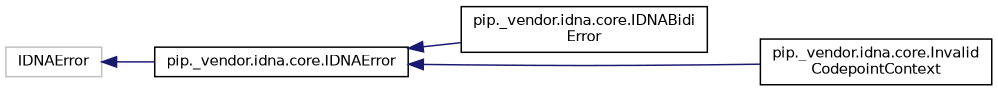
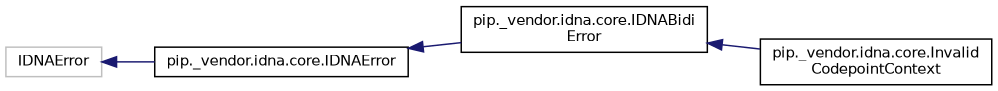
(592, 66) -> (741, 47)
